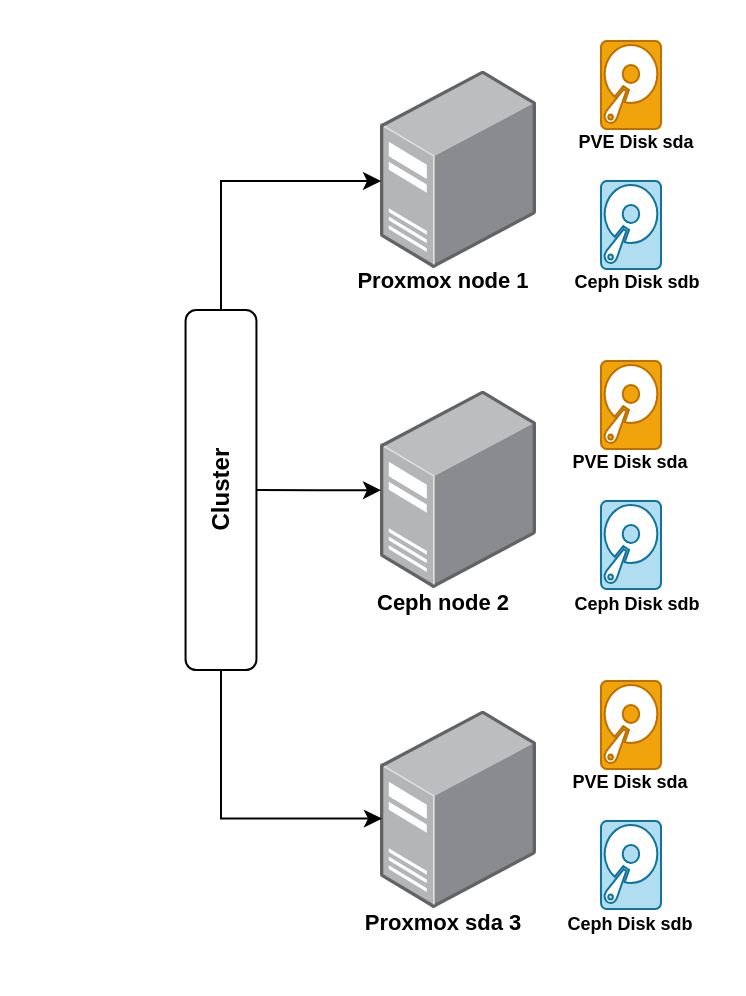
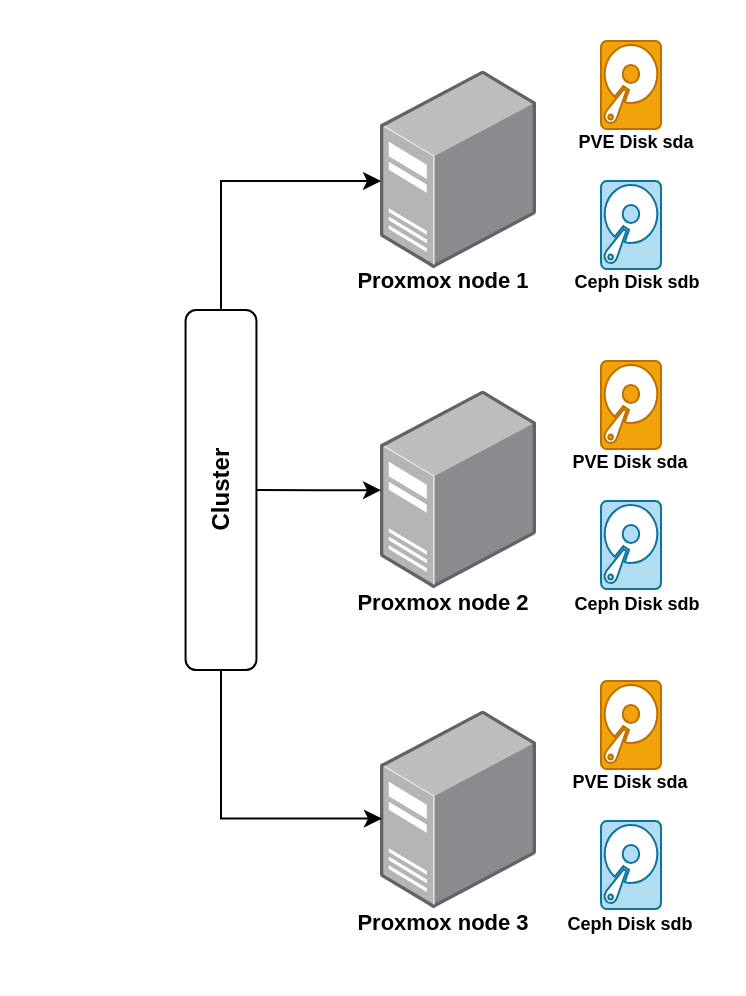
(444, 603) -> (444, 603)
(444, 923) -> (444, 923)
